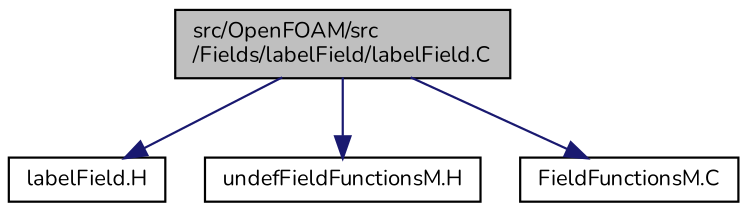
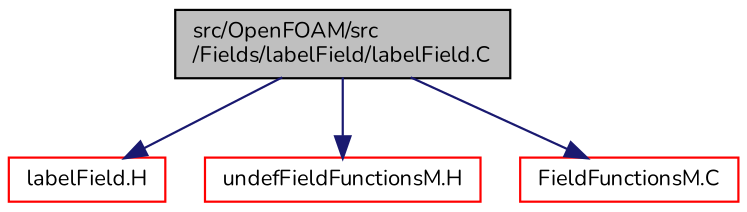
(87, 180) -> (87, 180)
(343, 180) -> (343, 180)
(629, 180) -> (629, 180)
